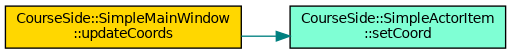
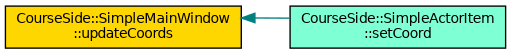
(259, 36) -> (272, 18)
